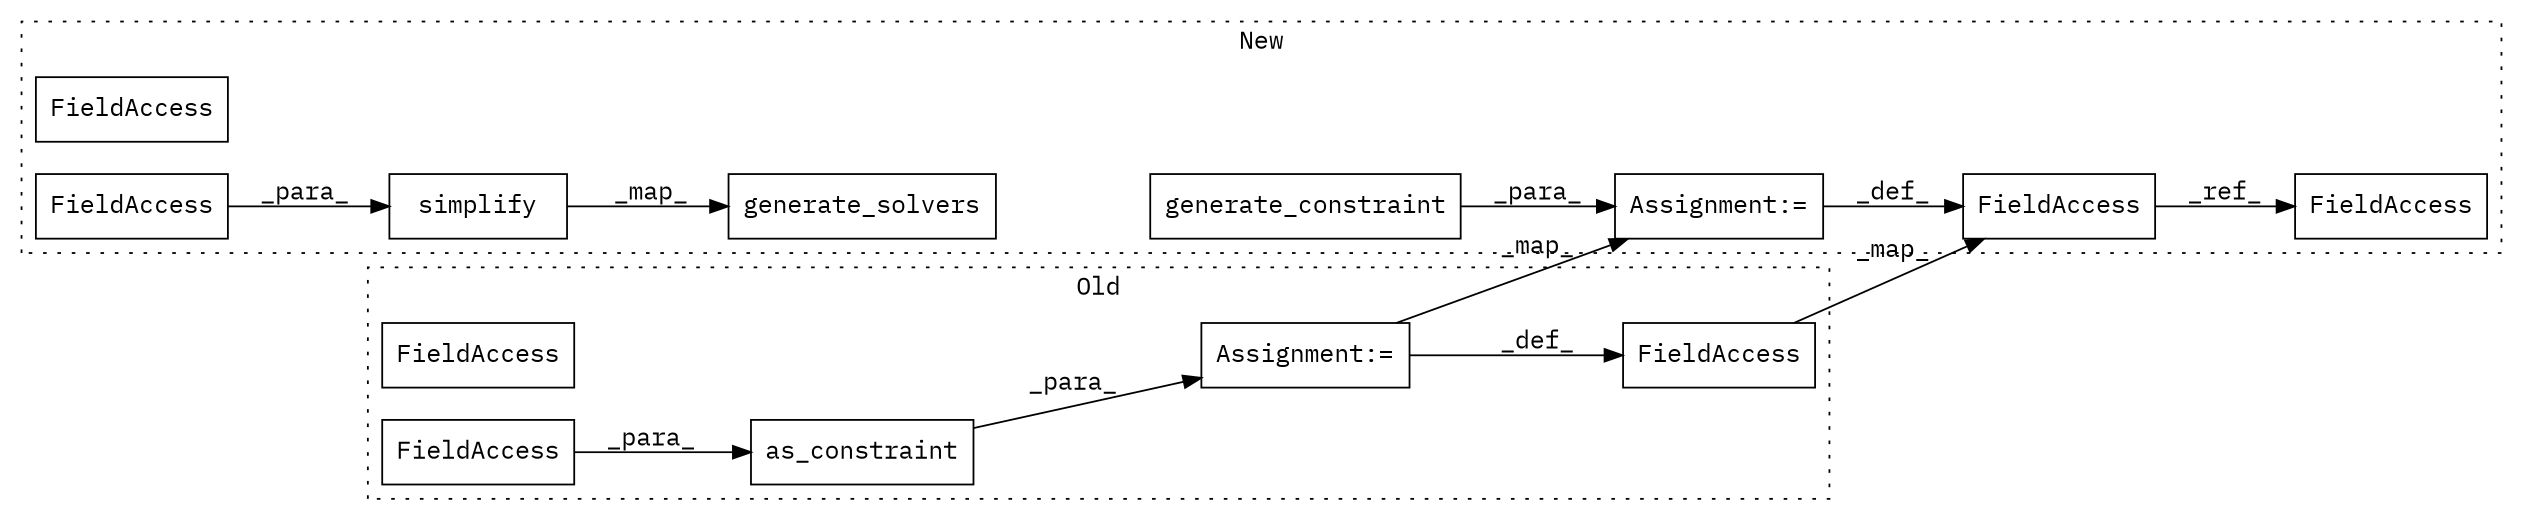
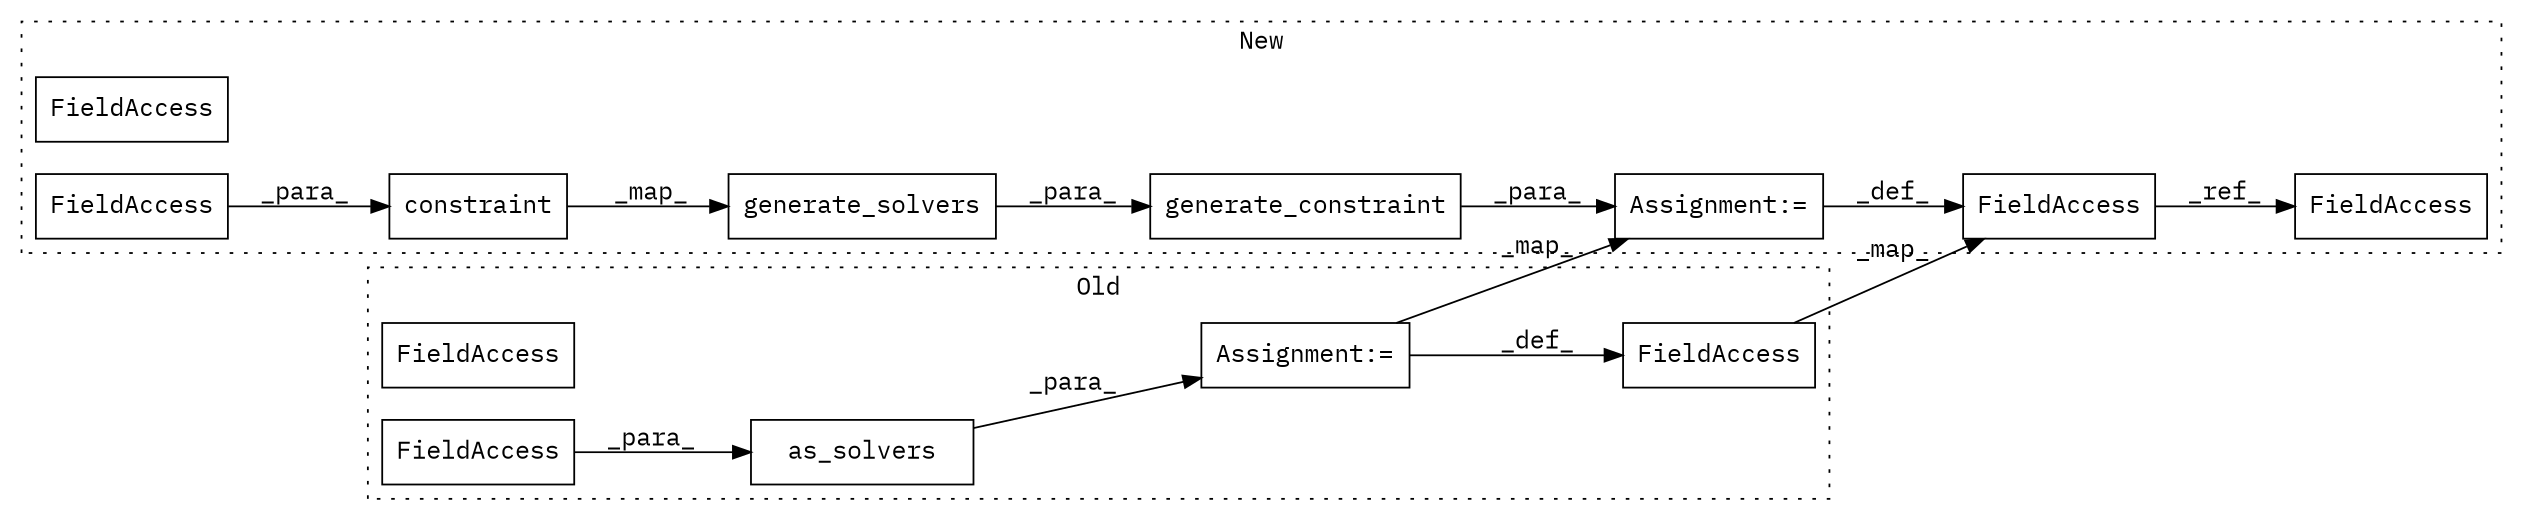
(478, 206) -> (478, 206)
none -> (1064, 206)
(862, 452) -> (862, 452)
